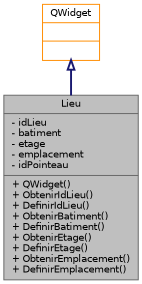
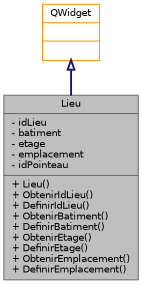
(41, 185) -> (31, 185)
